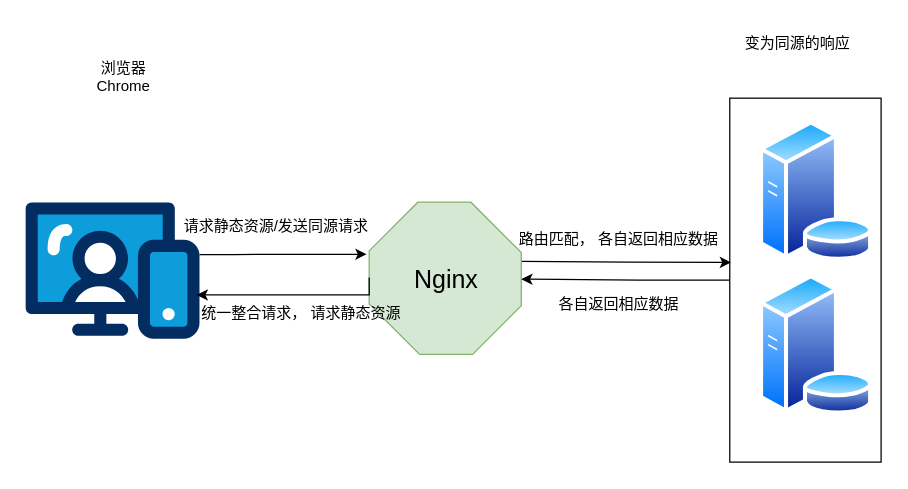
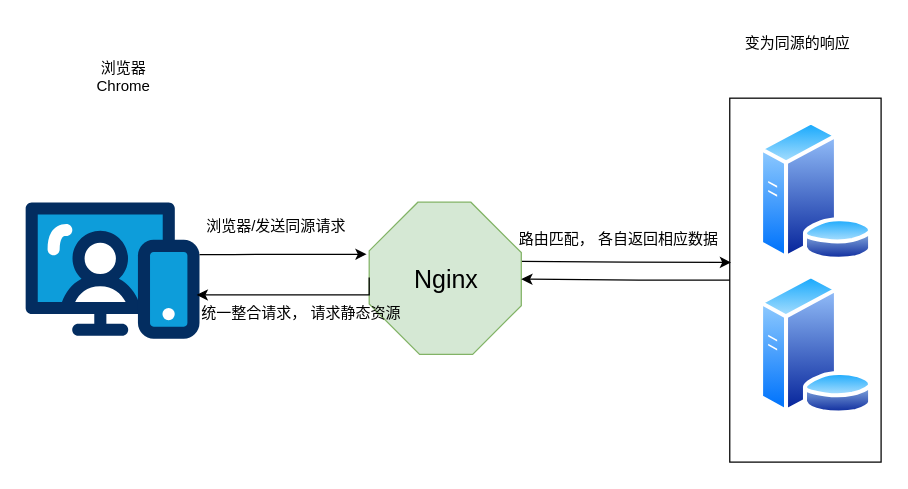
(276, 227) -> (276, 227)
(618, 304) -> none
